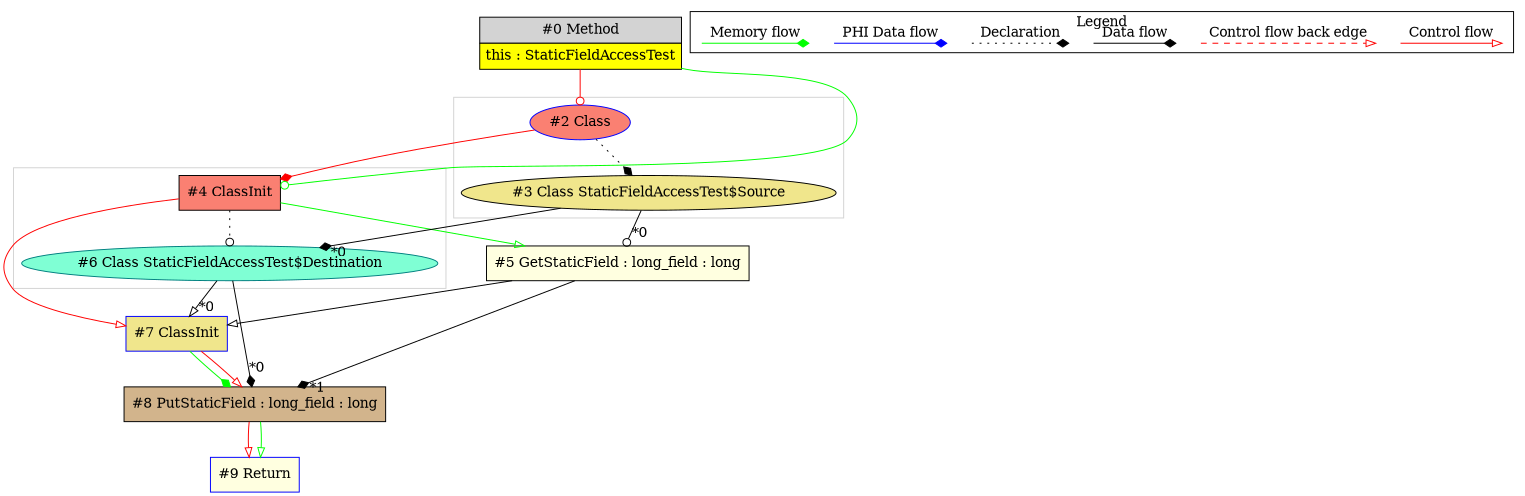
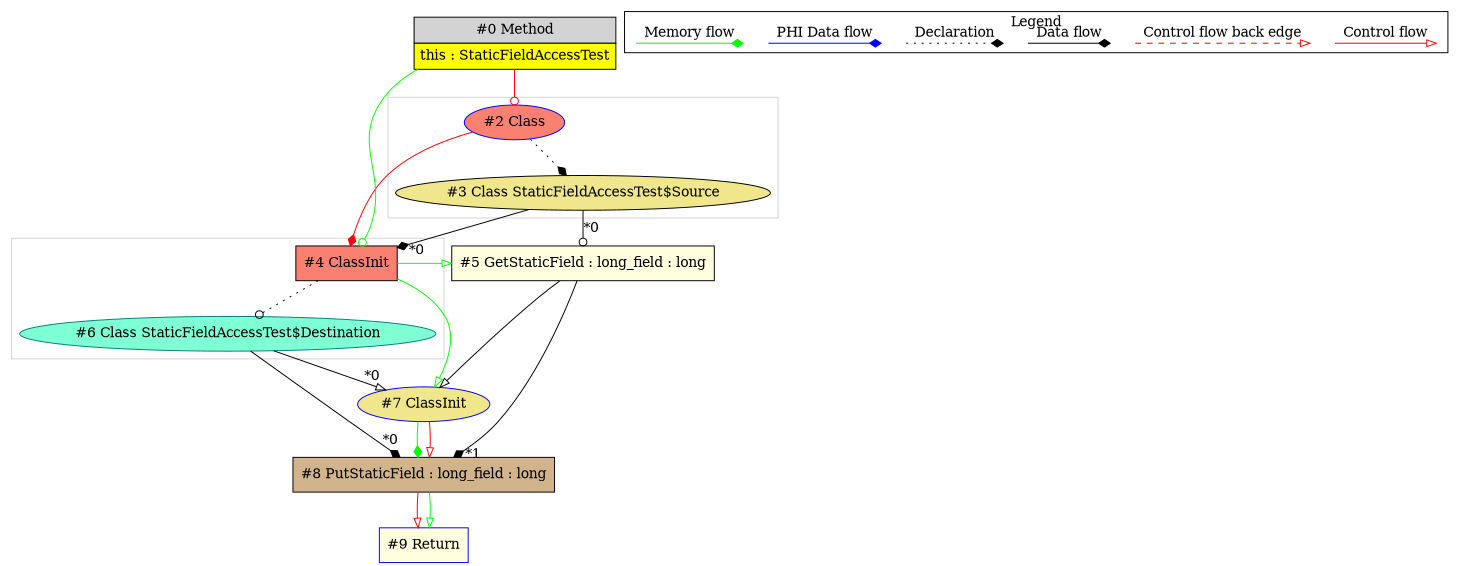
(457, 225) -> (469, 227)
(26, 235) -> (436, 305)
(177, 334) -> (424, 404)
